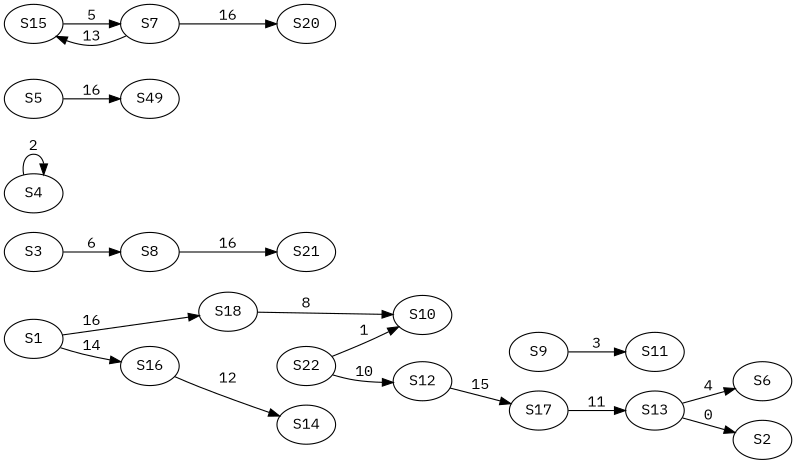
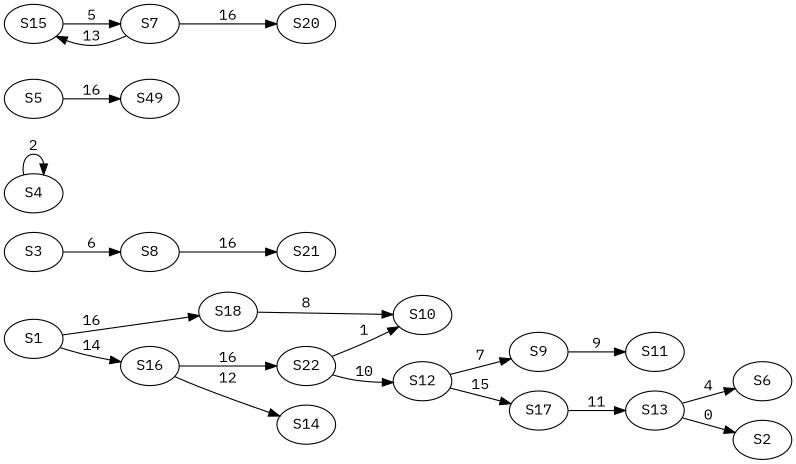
(597, 344) -> (597, 344)
none -> (222, 366)
none -> (475, 368)
